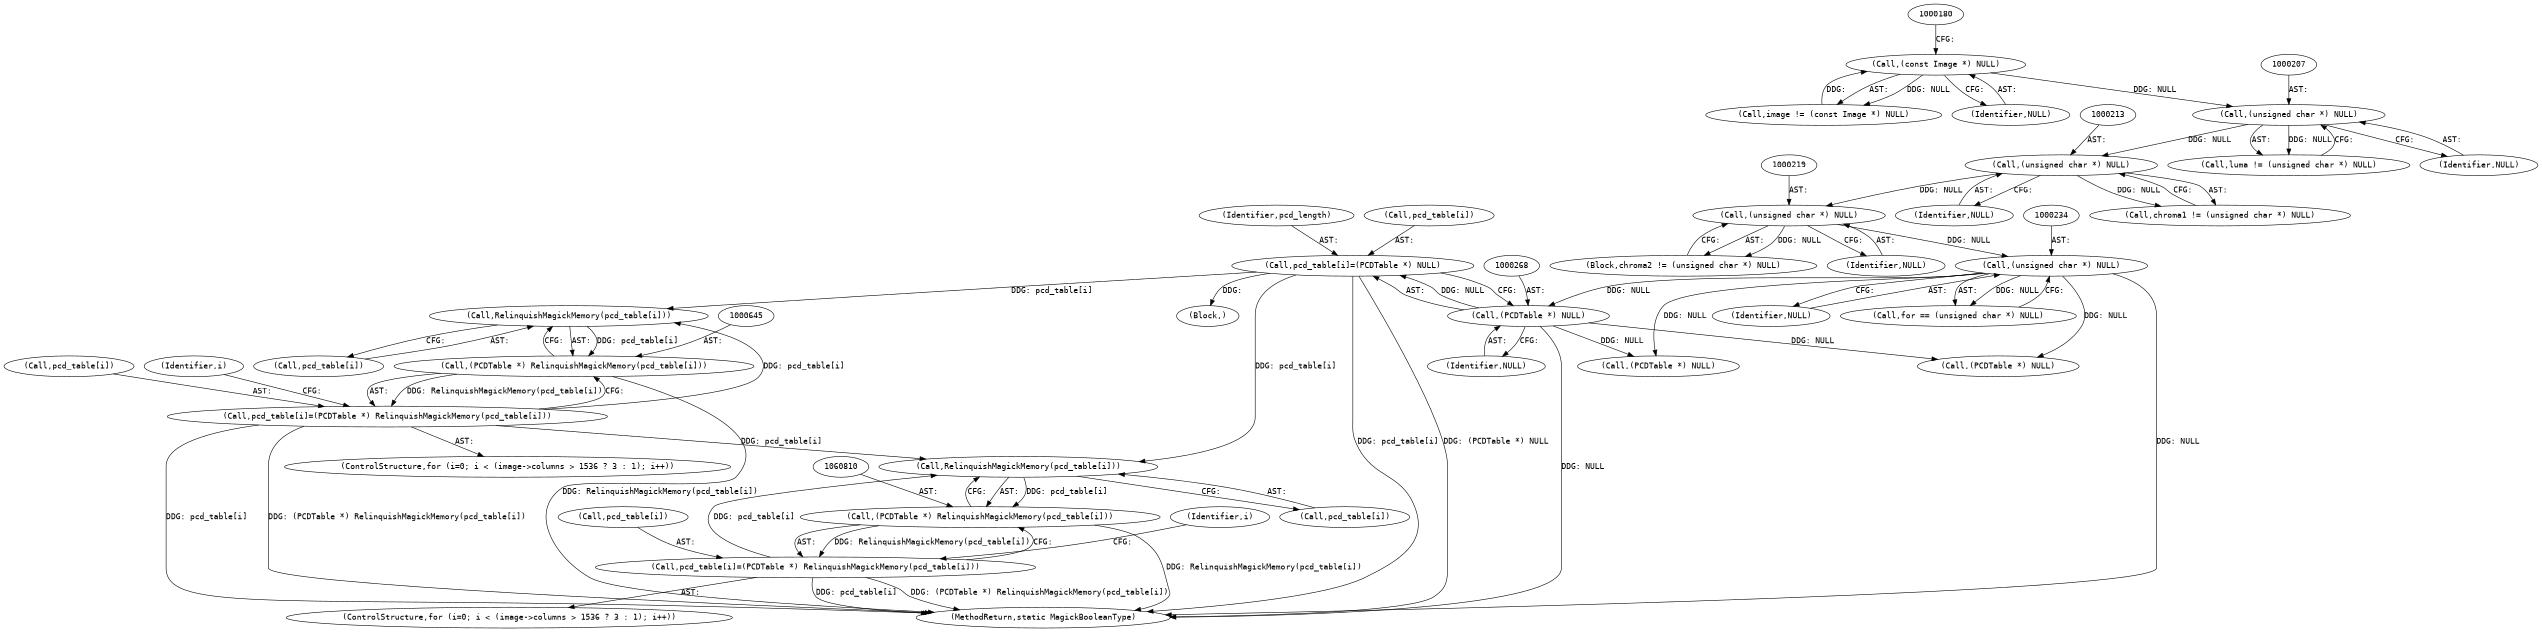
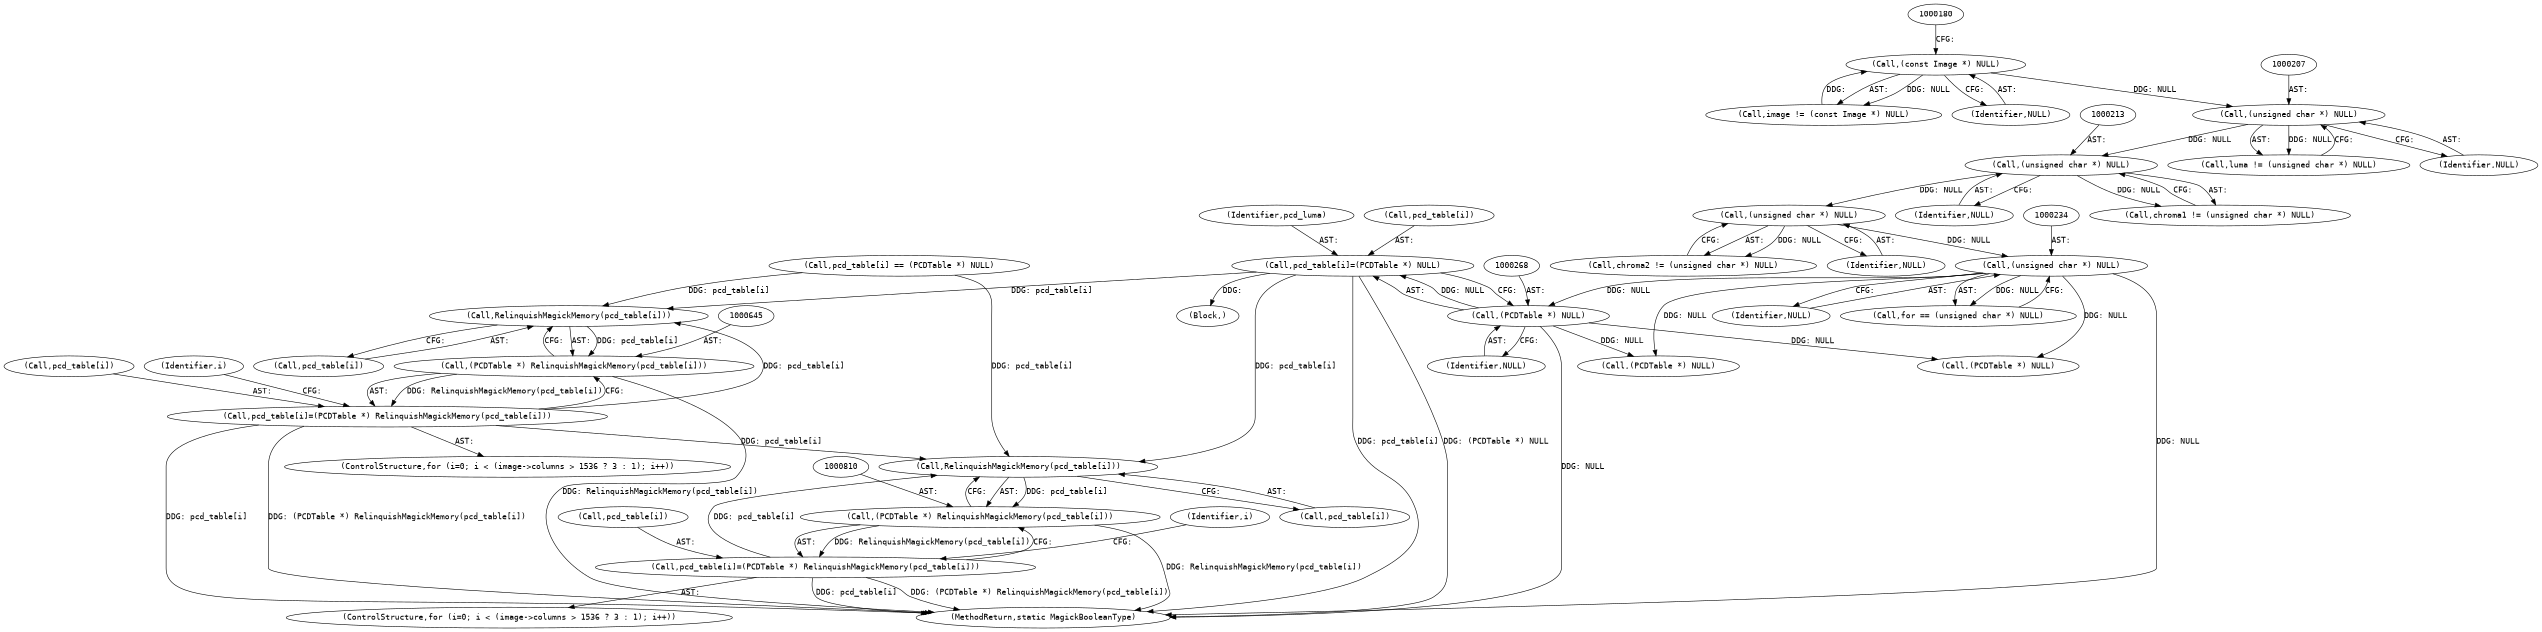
(1789, 165) -> none
(1277, 216) -> (1277, 216)
none -> (899, 266)
(1683, 266) -> (1683, 266)
(841, 467) -> (841, 467)
